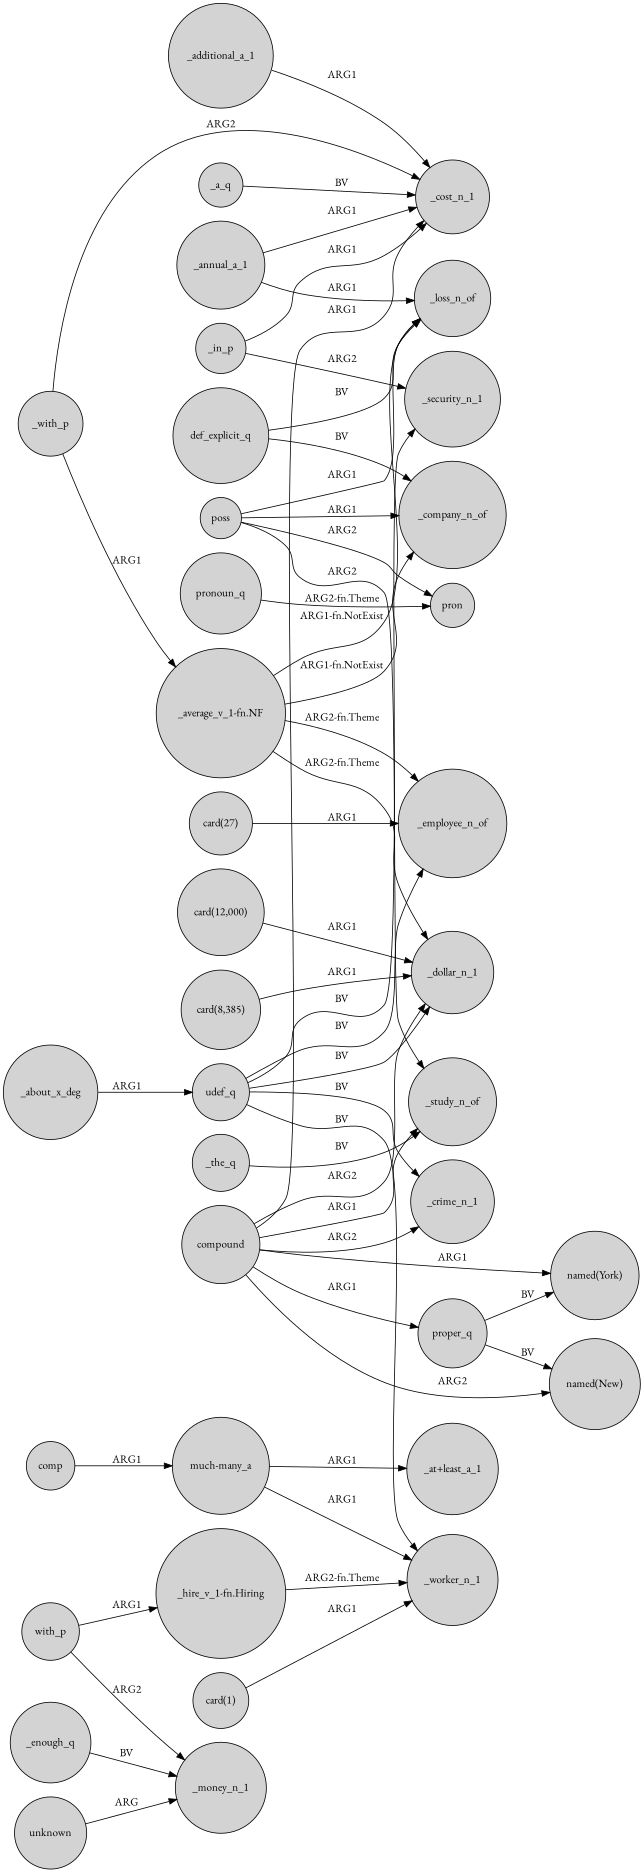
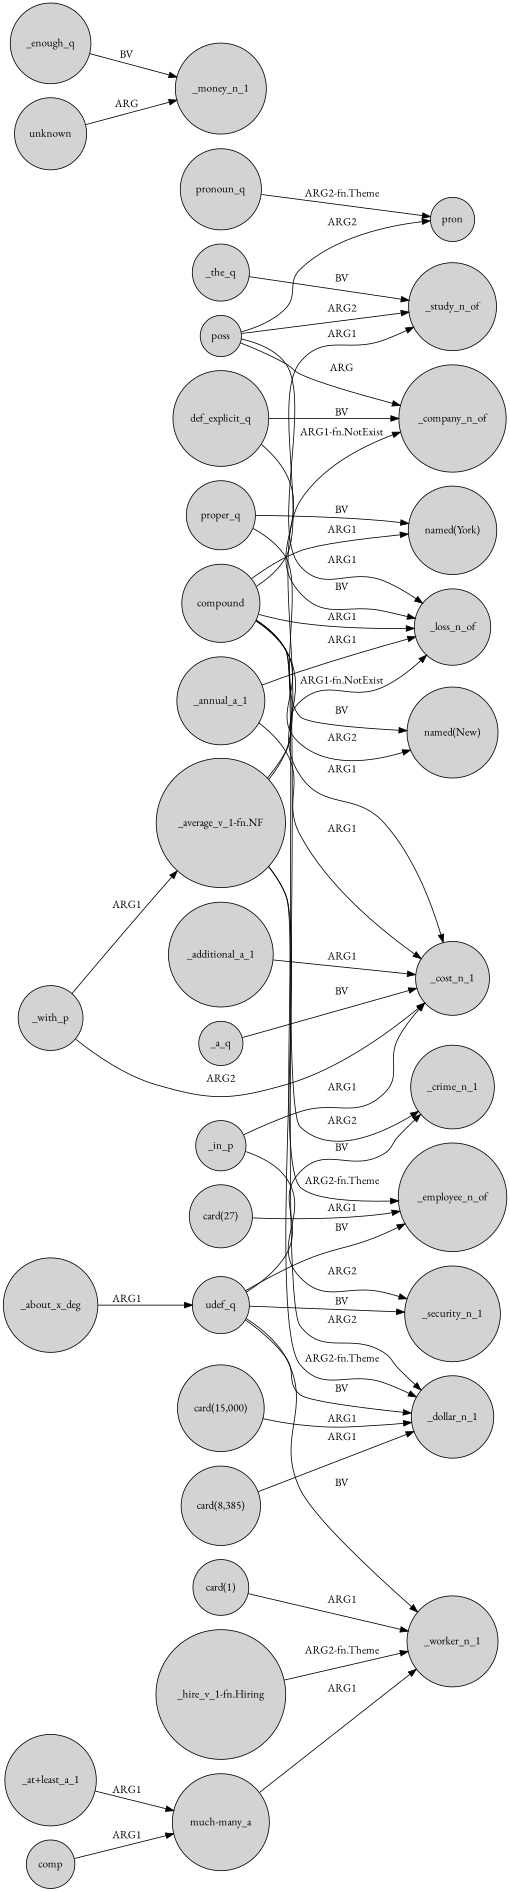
(342, 510) -> (342, 368)
(221, 912) -> (221, 1408)
(329, 1304) -> (332, 626)
(334, 1467) -> (131, 1800)
(51, 1632) -> none
